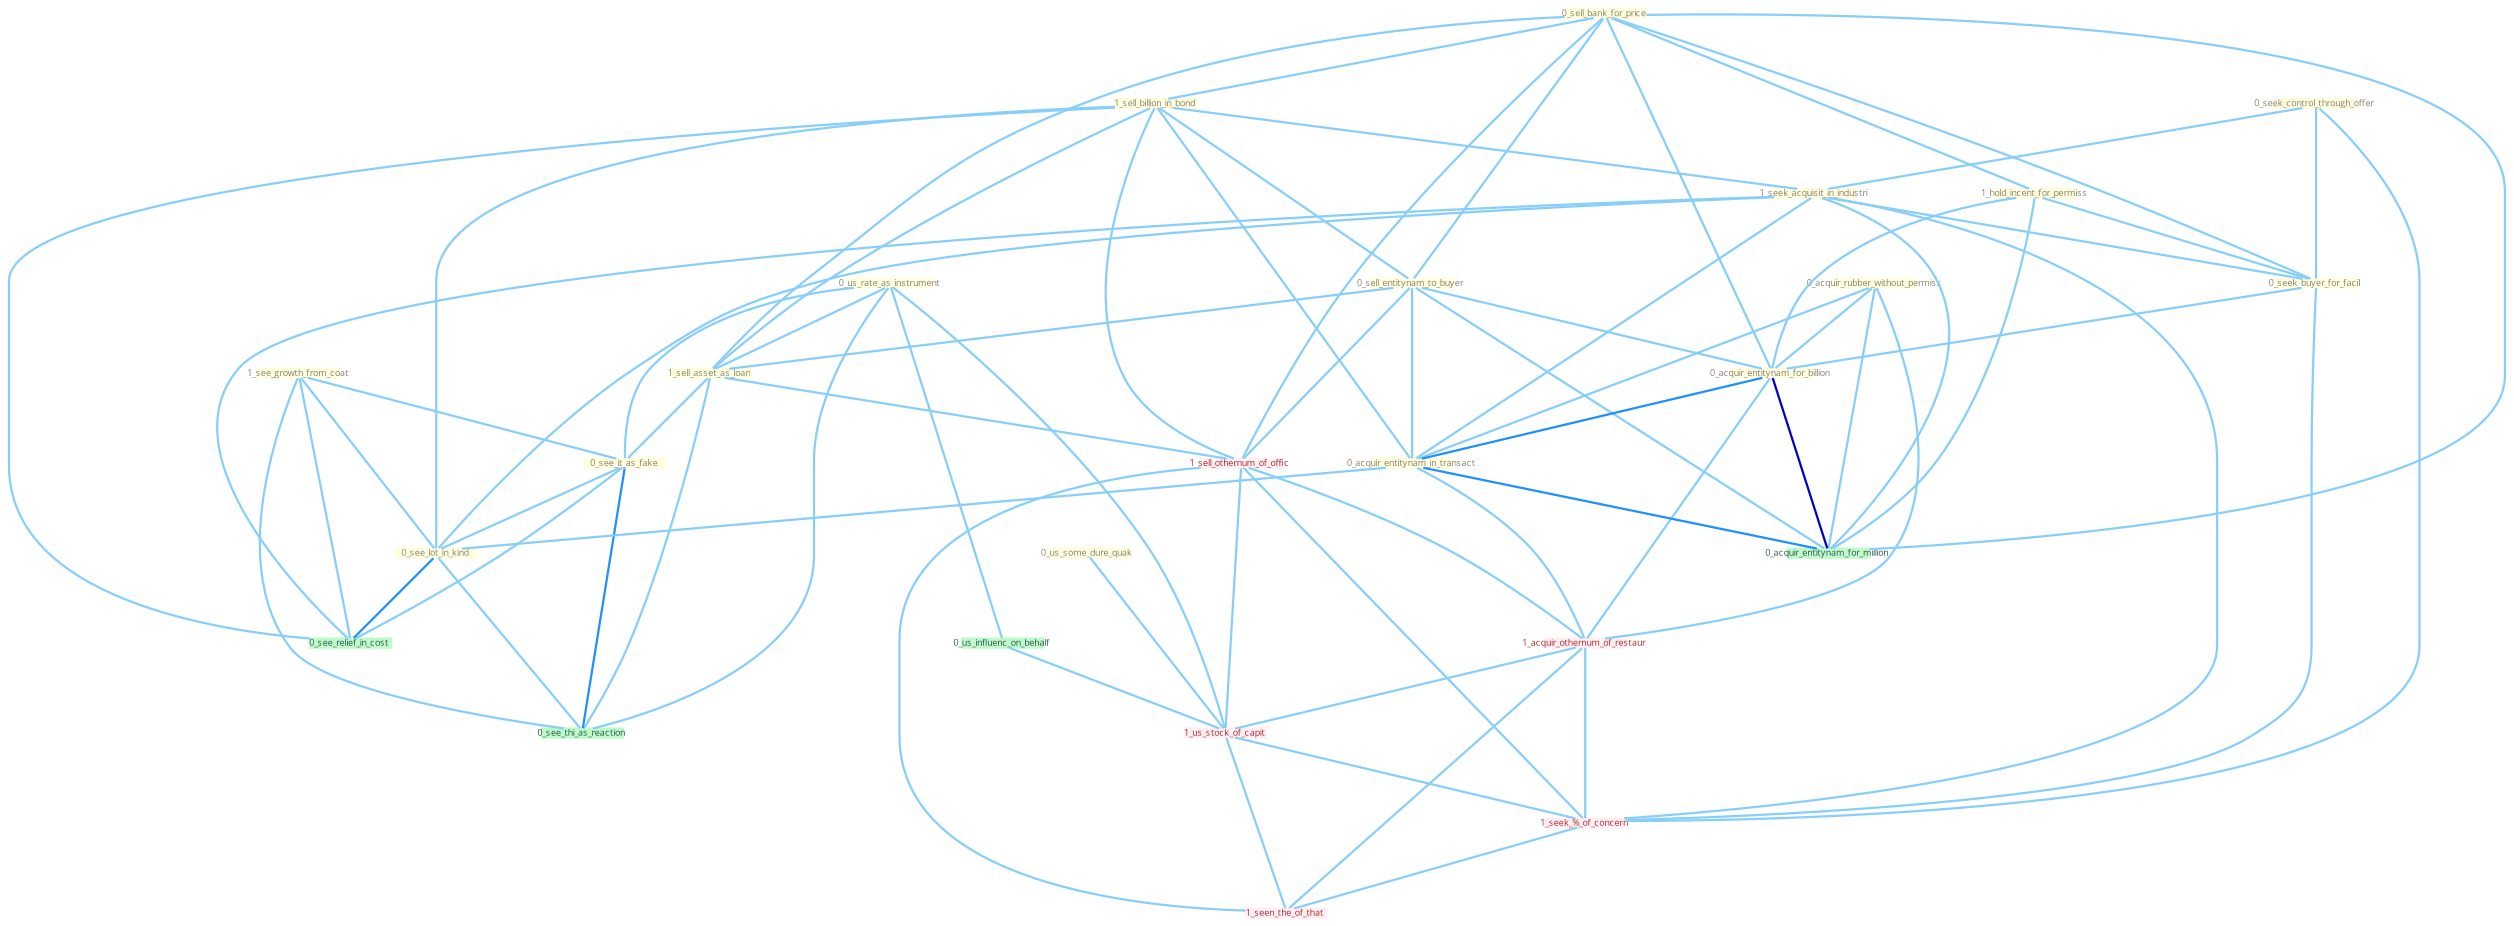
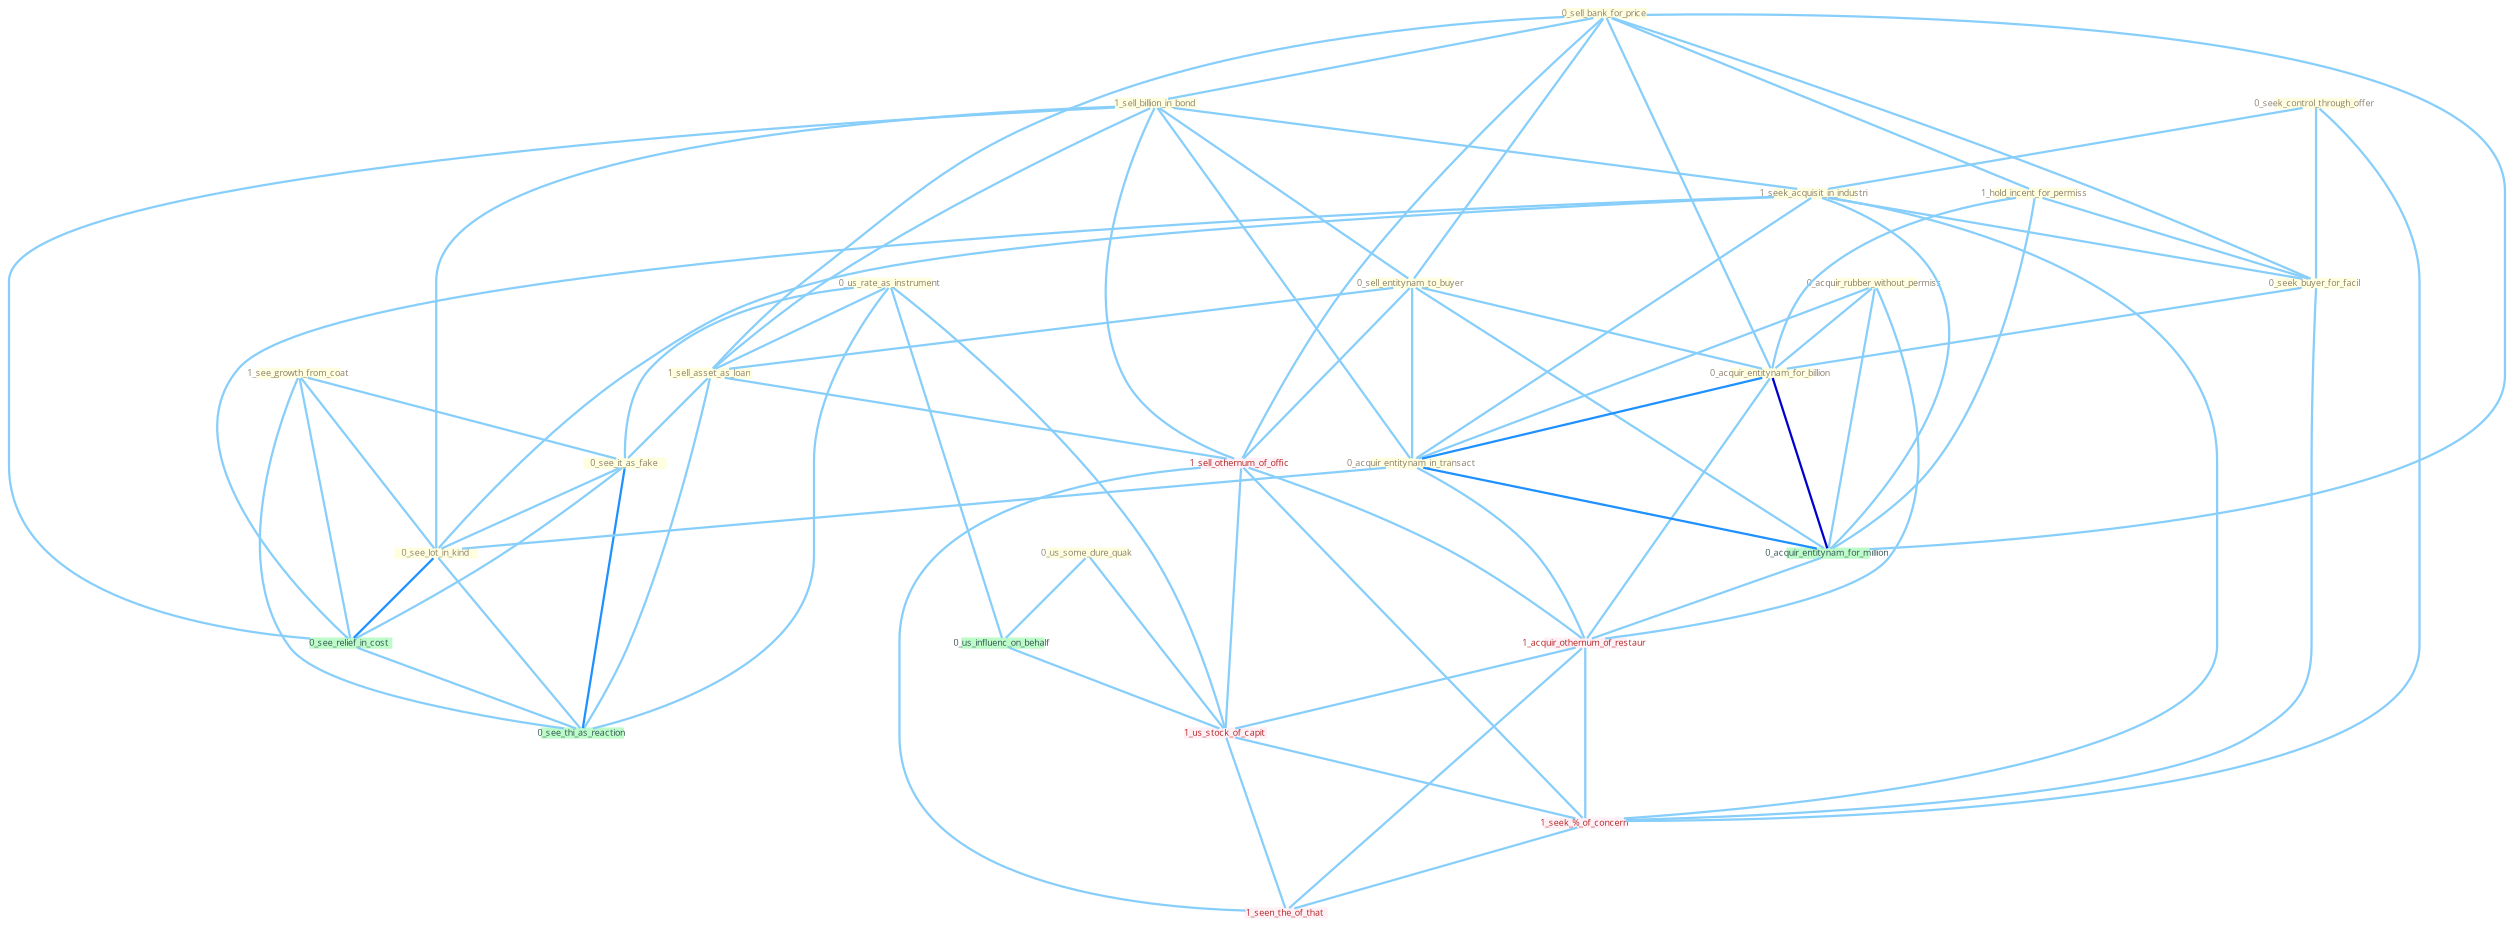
none -> (1046, 598)
none -> (1706, 598)
none -> (467, 688)
